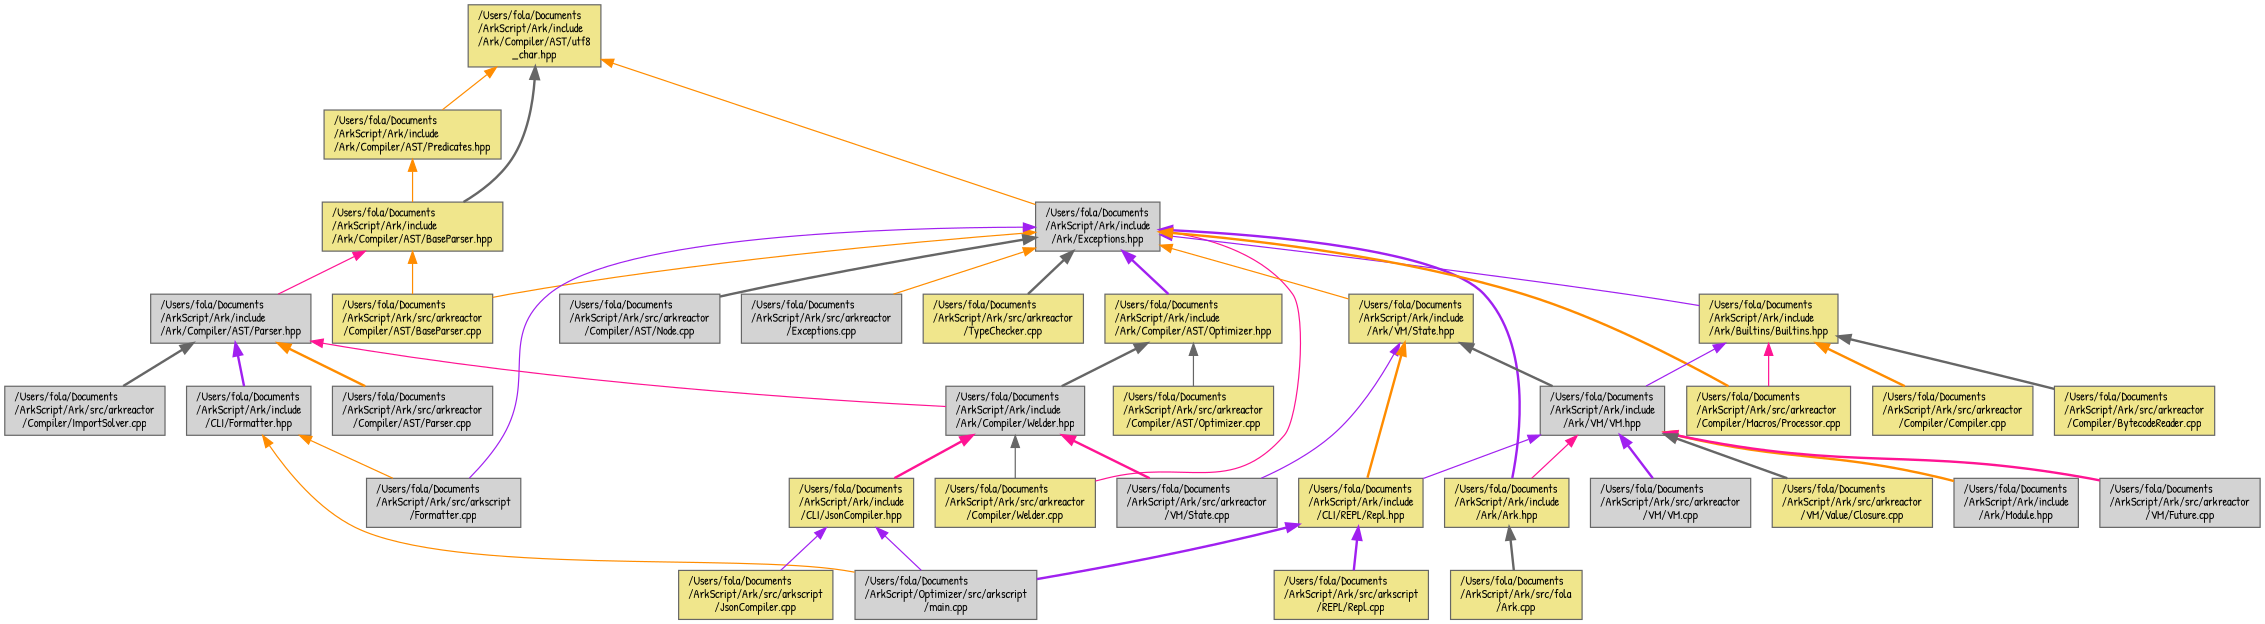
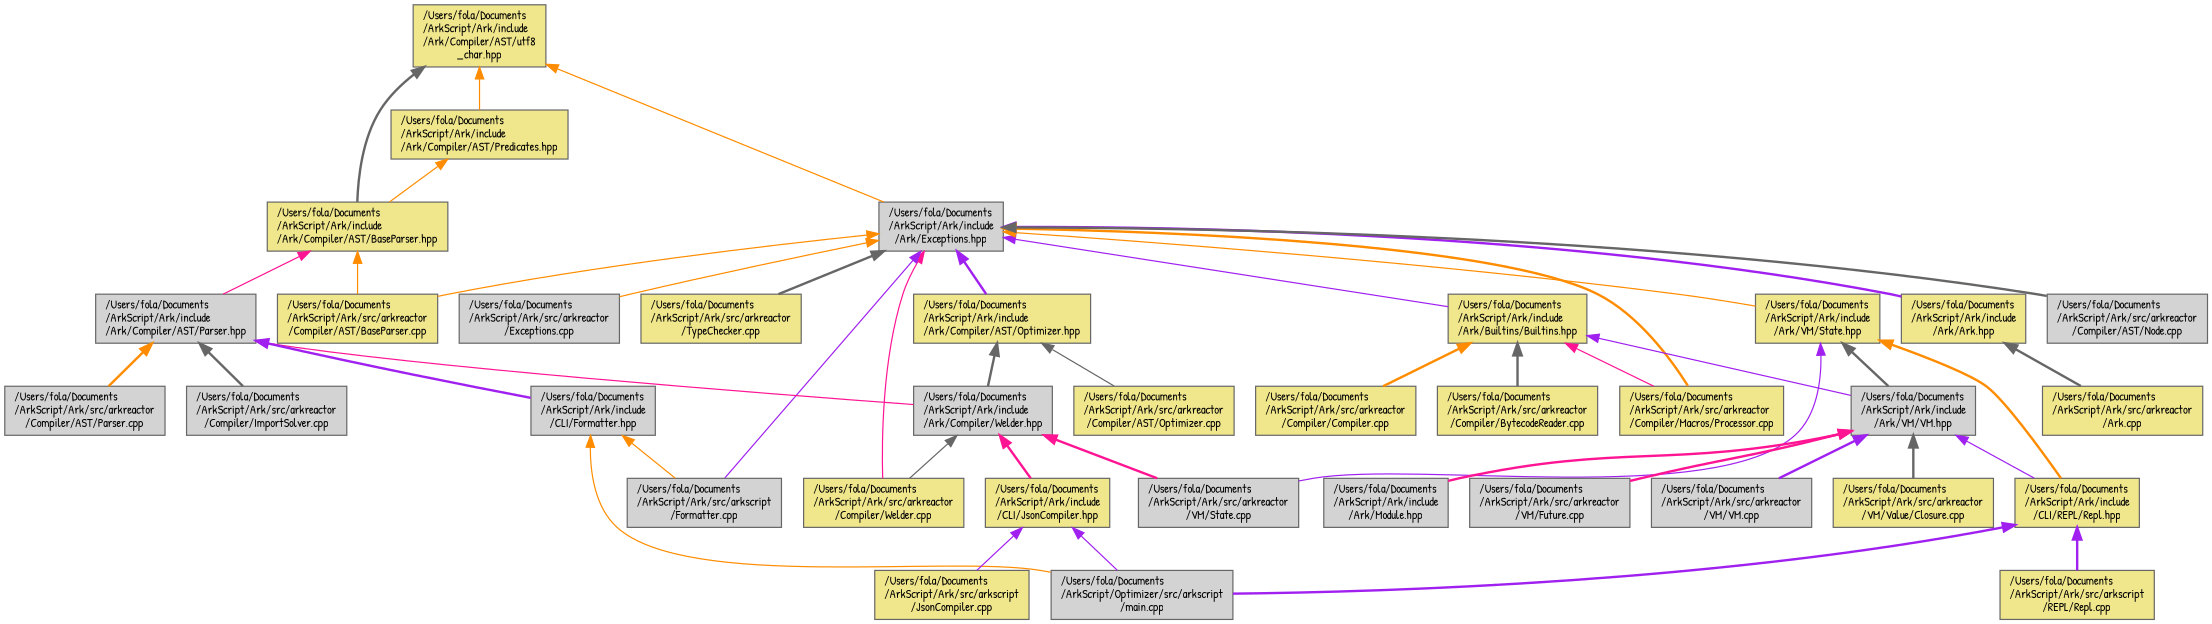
(1550, 461) -> none
(1885, 467) -> (1643, 456)
(1516, 595) -> (2123, 411)
